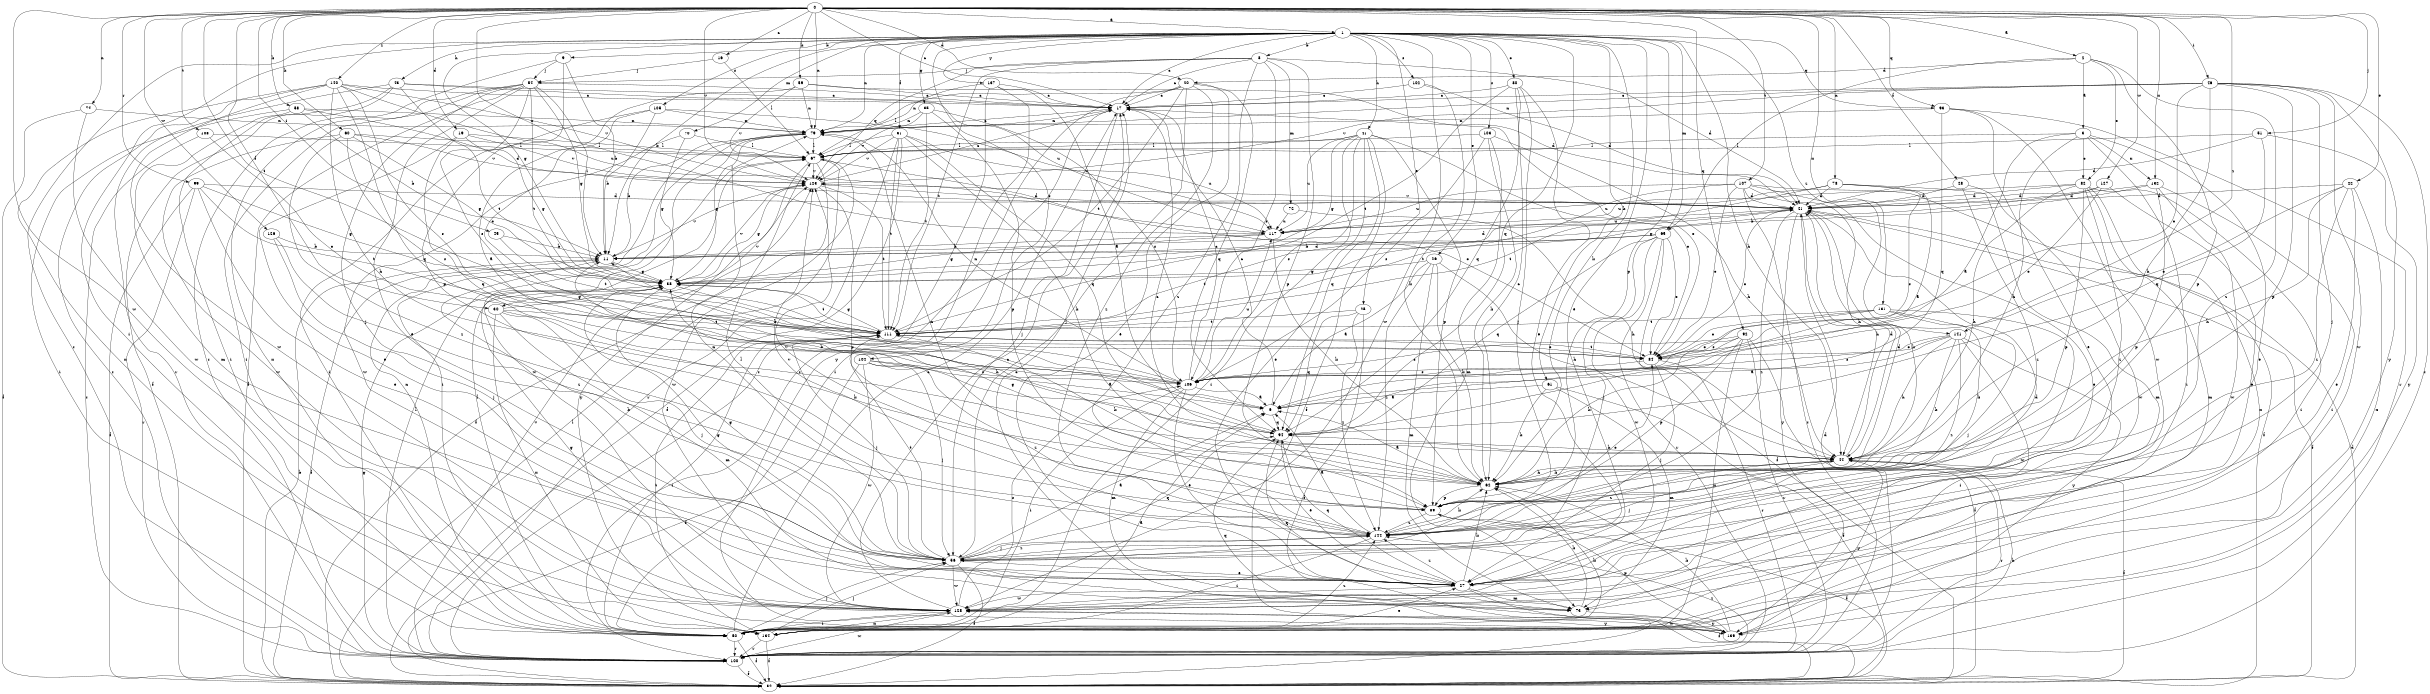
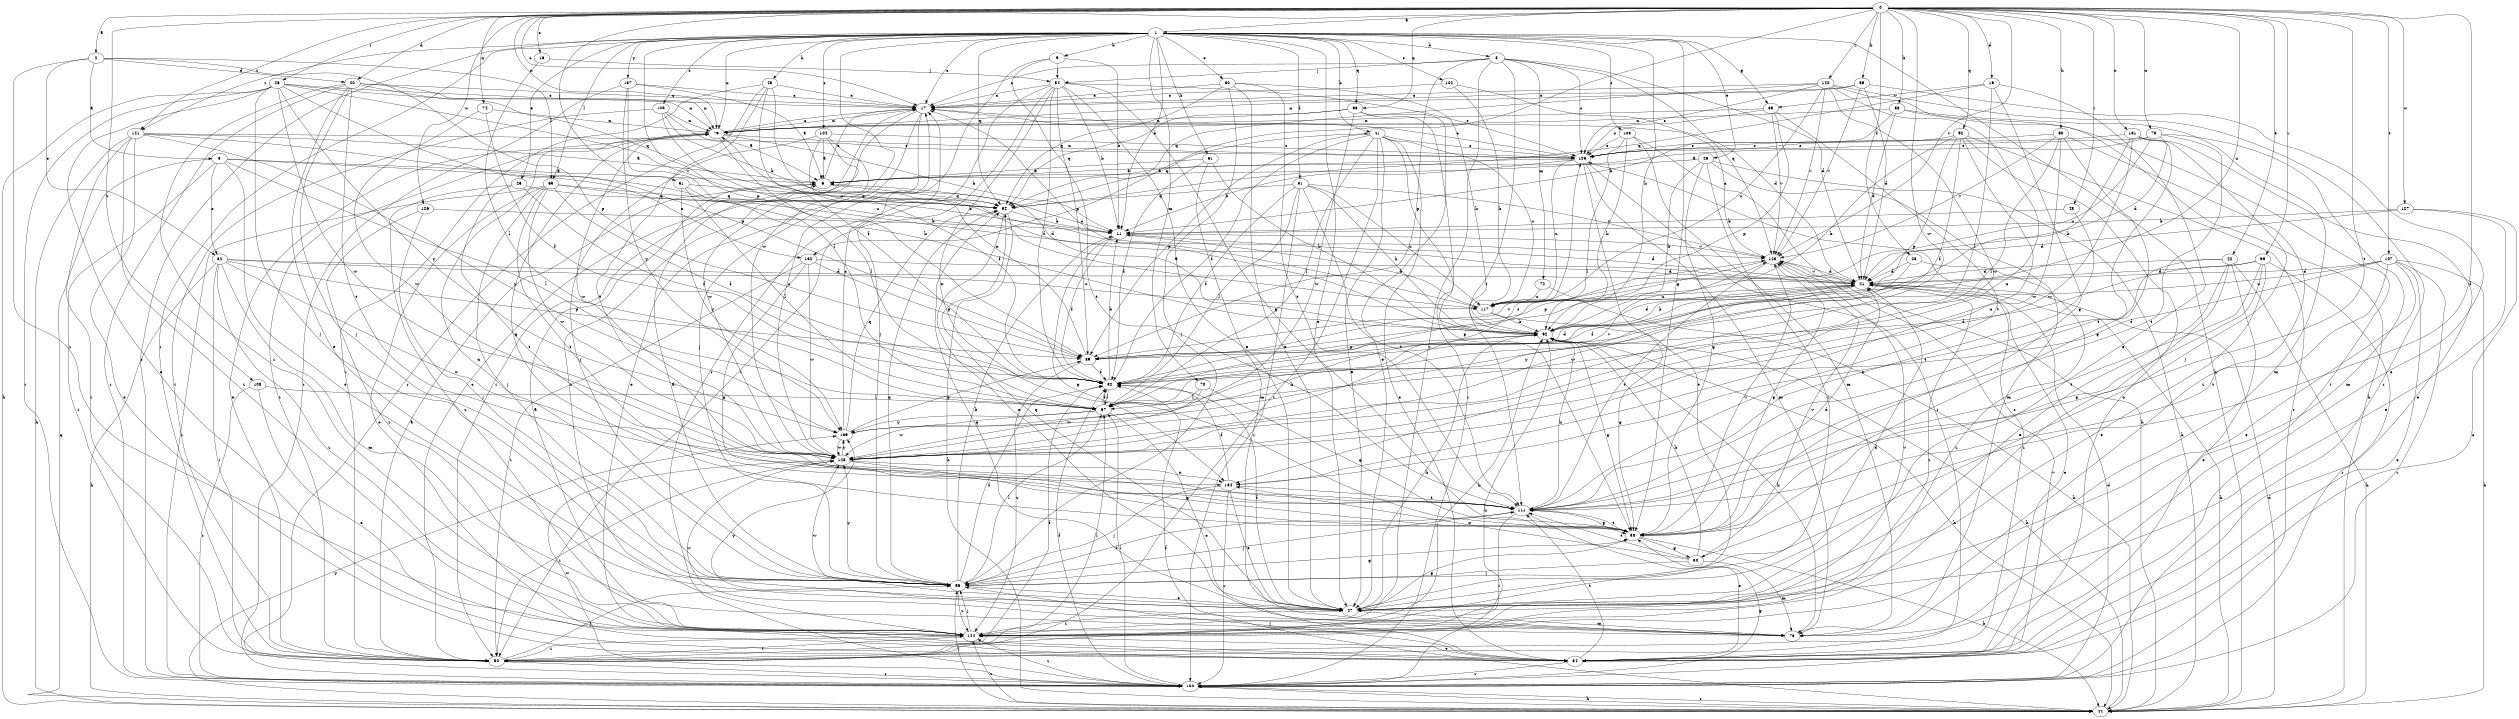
(1684, 133) -> (584, 108)
(587, 171) -> (1103, 159)
(633, 175) -> (1878, 96)
(987, 273) -> (1148, 150)
(1519, 284) -> (1477, 209)
(2014, 297) -> (61, 435)
(956, 586) -> (849, 523)
none -> (1166, 618)
(1333, 625) -> (1442, 639)
